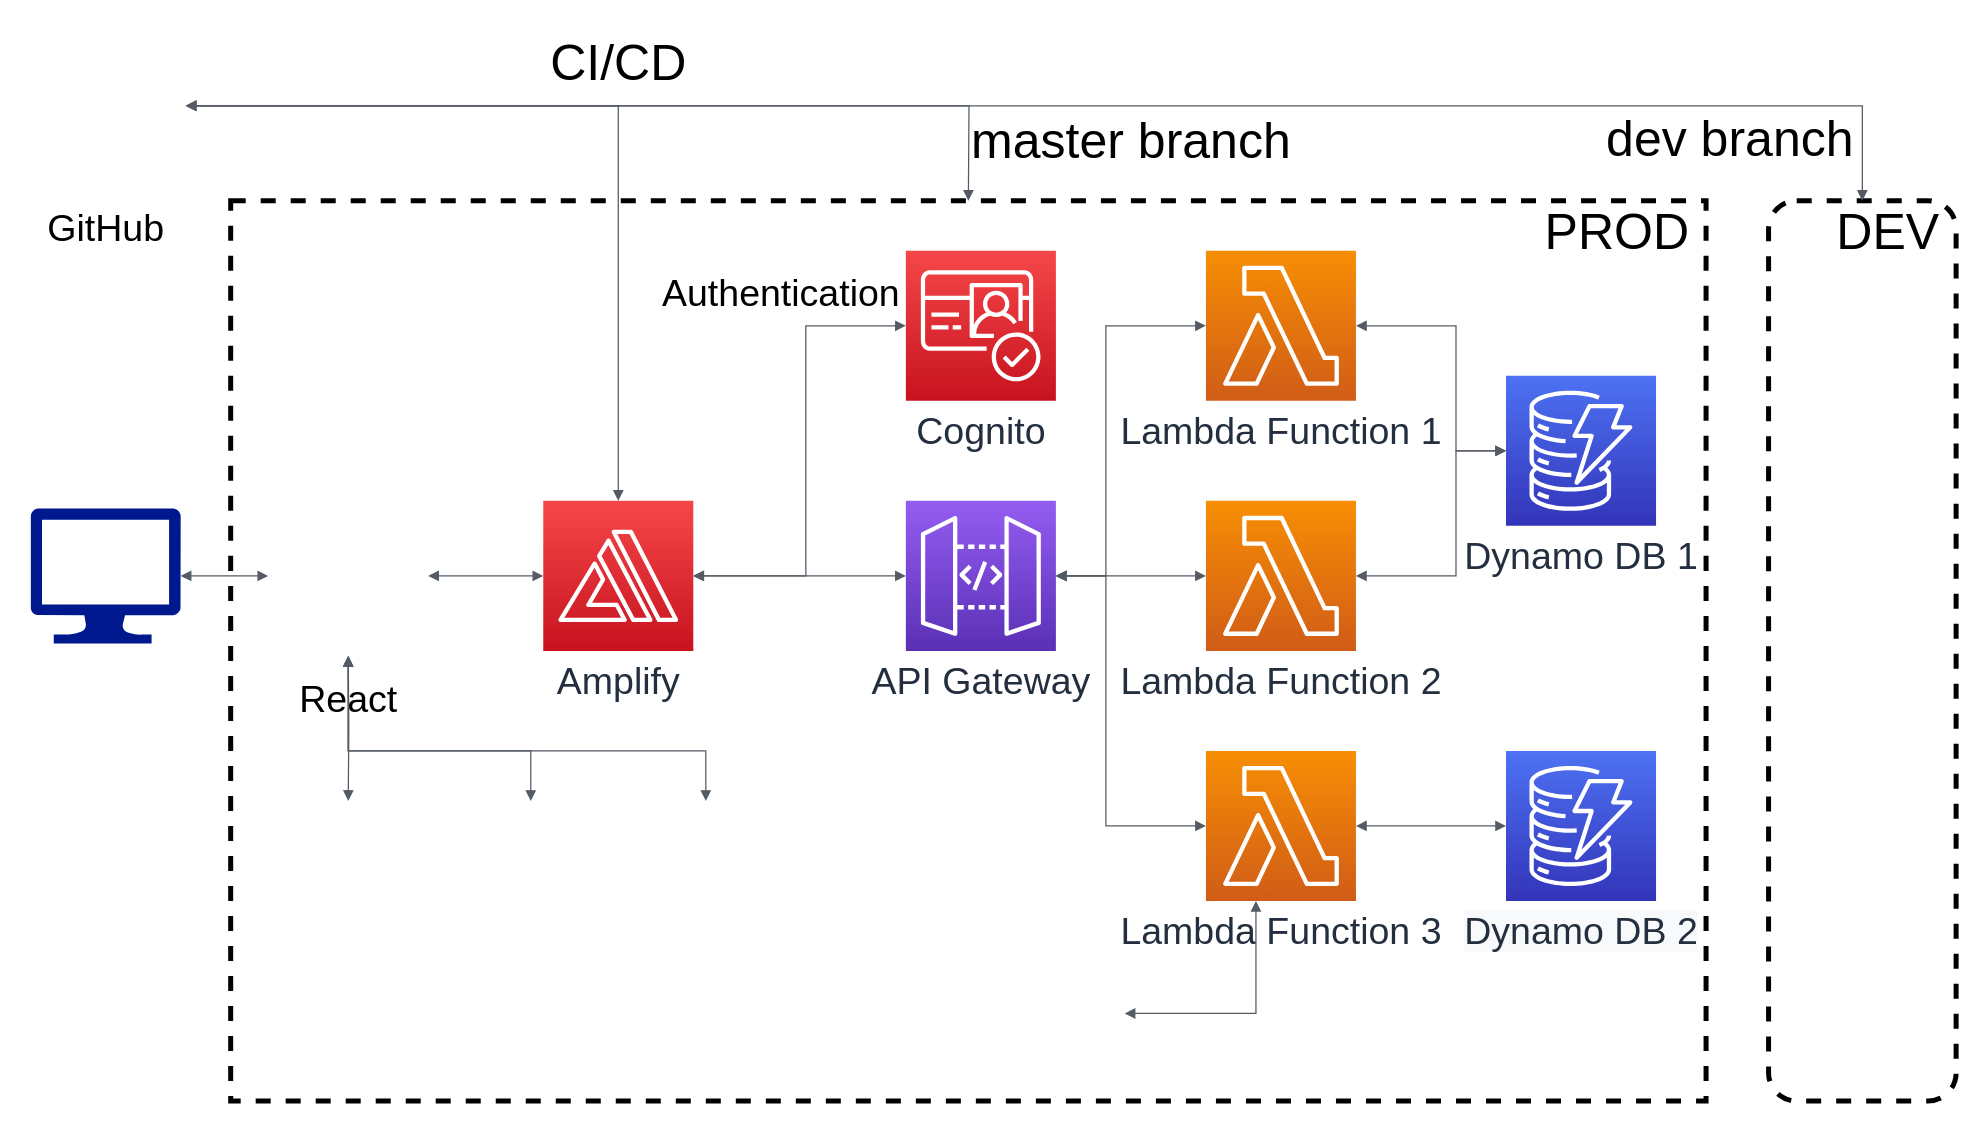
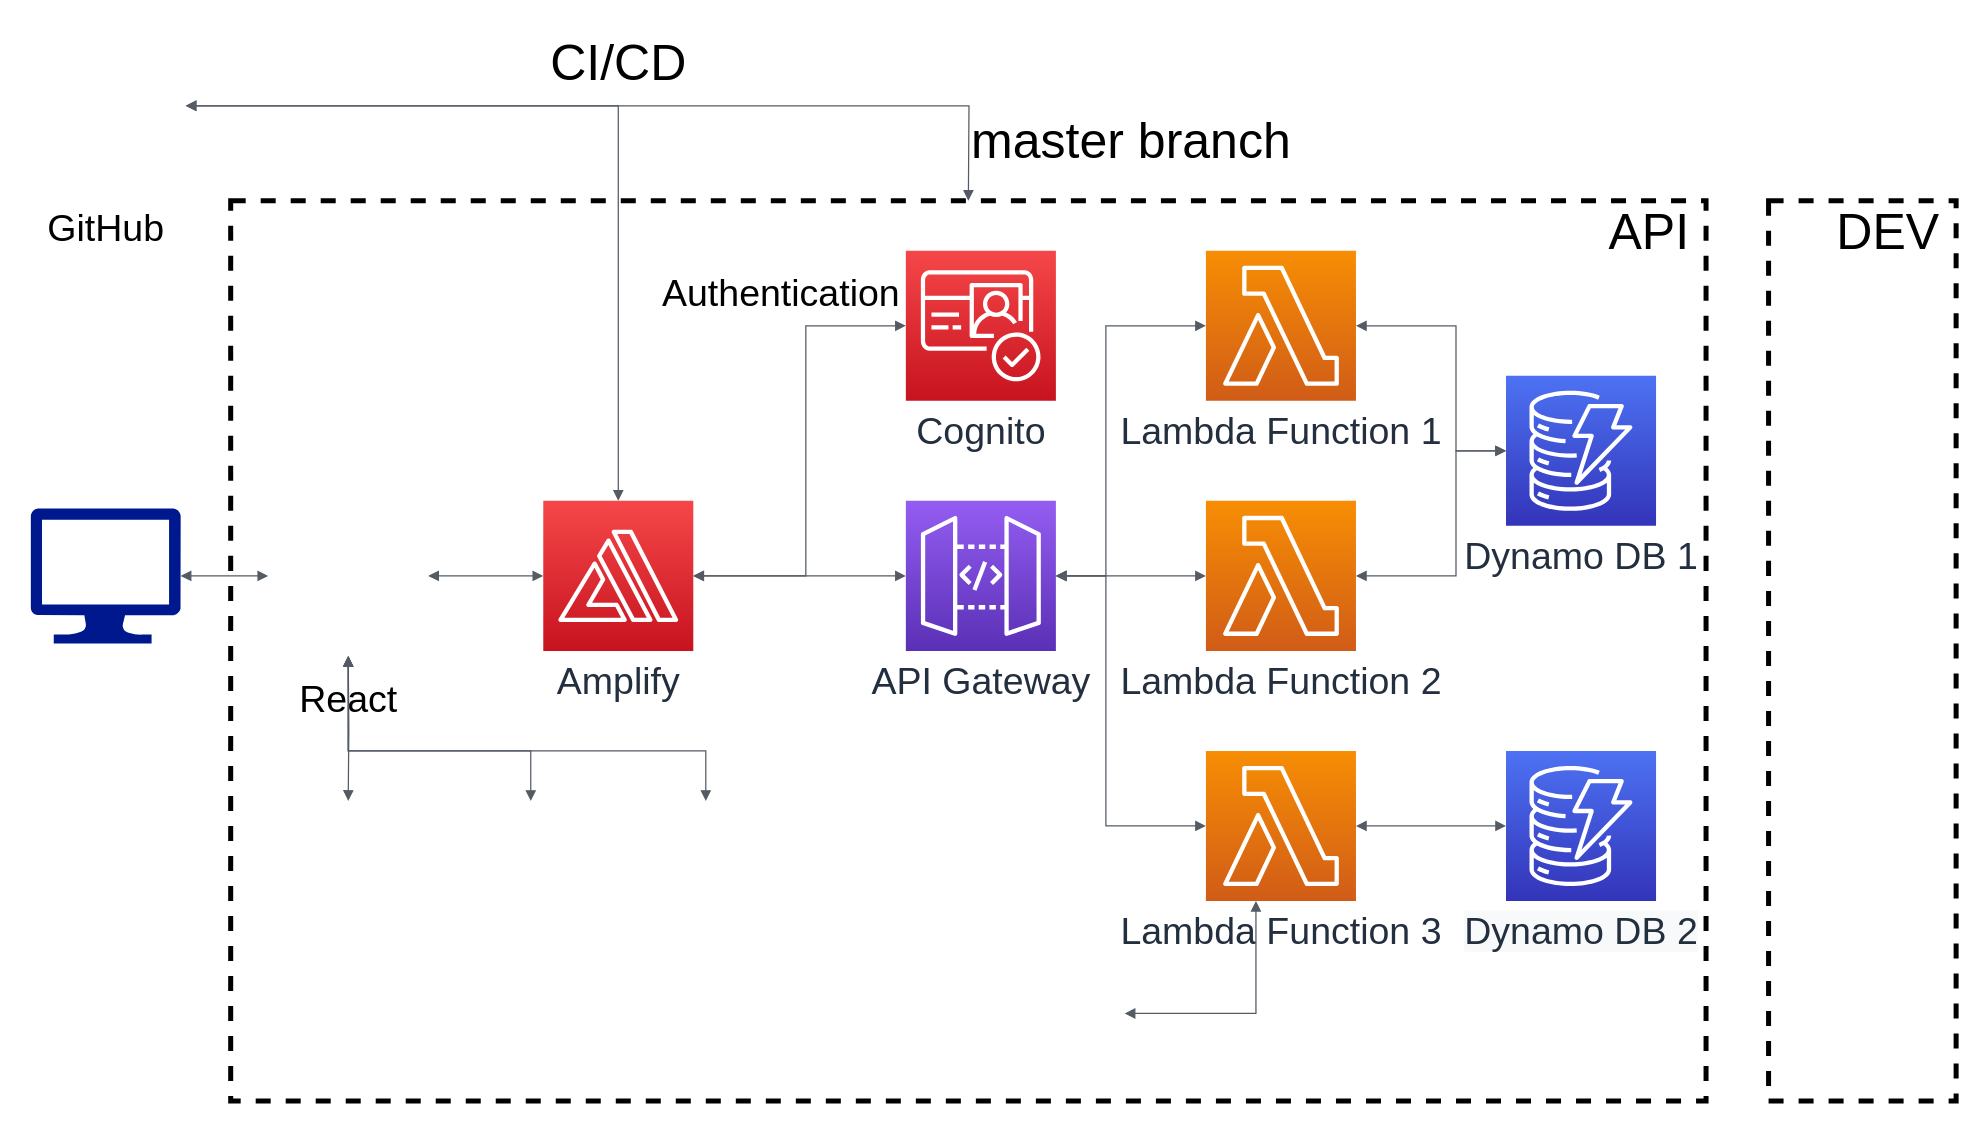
(1458, 106) -> none
(1661, 651) -> (1672, 651)
(1862, 651) -> (1862, 651)
